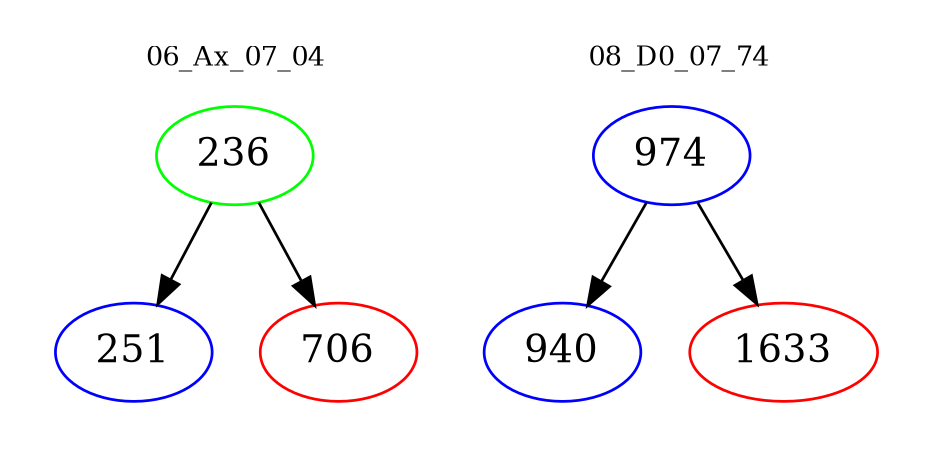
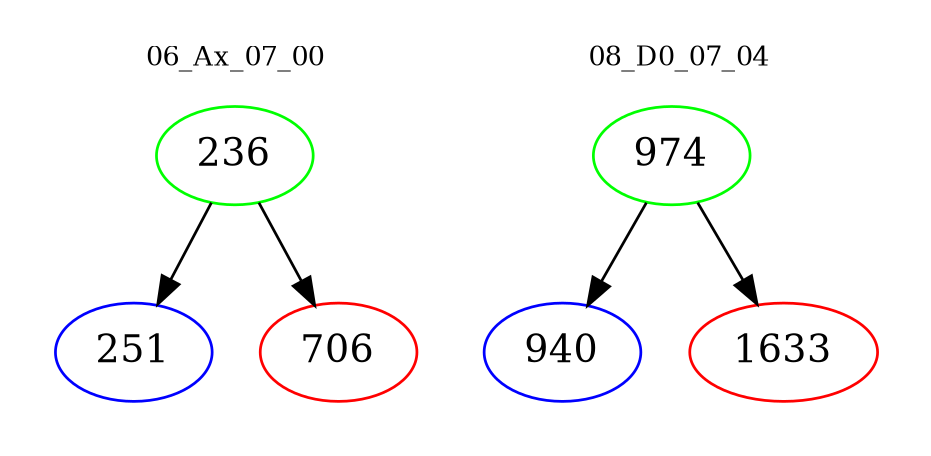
(236, 59) -> (236, 59)
(680, 59) -> (680, 59)
(672, 156) -> (672, 156)
